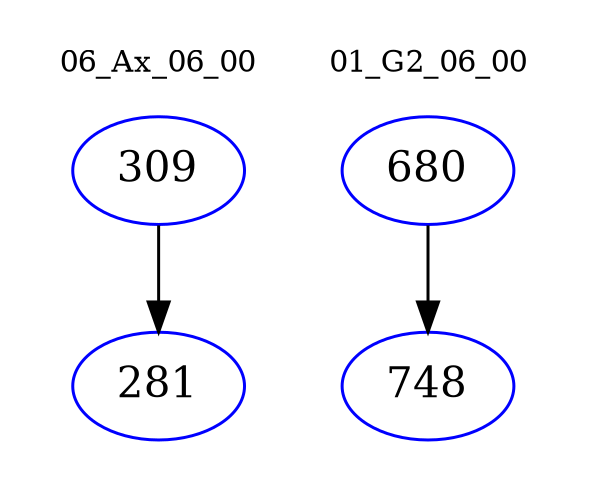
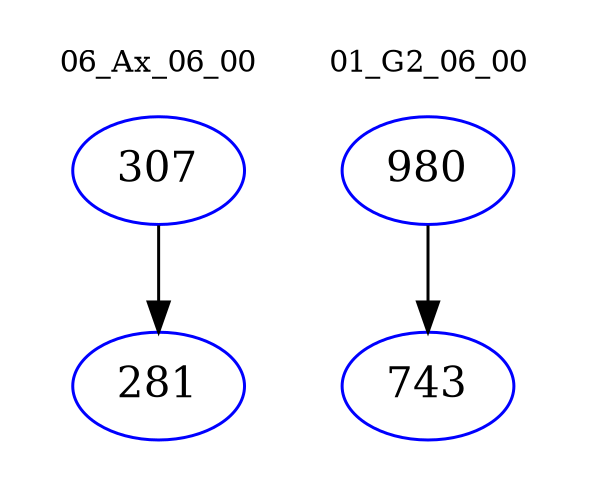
(159, 171) -> (159, 171)
(428, 171) -> (428, 171)
(428, 386) -> (428, 386)
